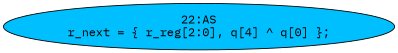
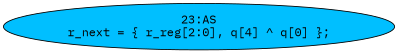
(199, 27) -> (199, 27)
